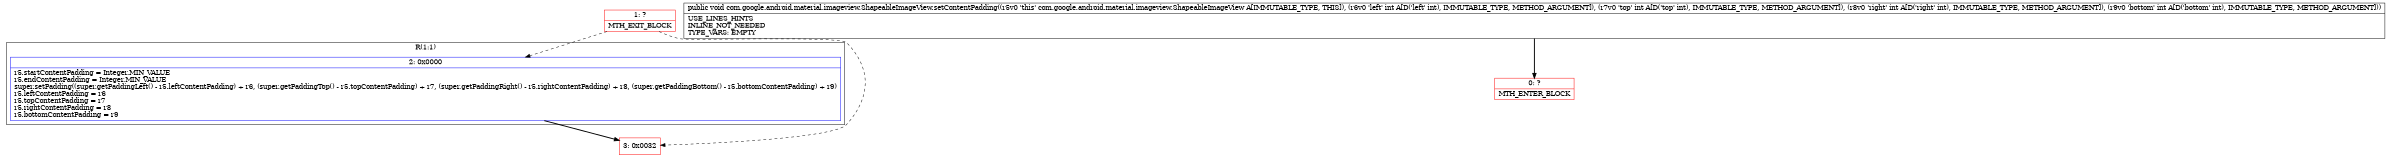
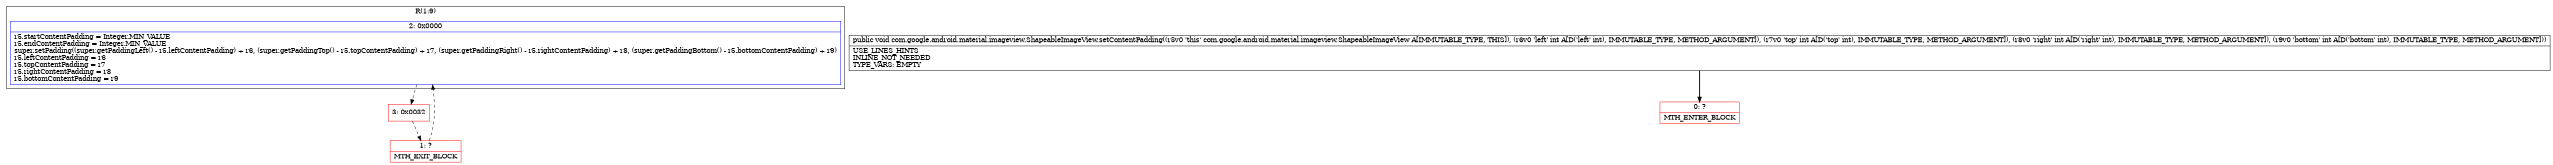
(426, 48) -> (426, 12)
(865, 81) -> (416, 129)
(579, 130) -> (415, 92)
